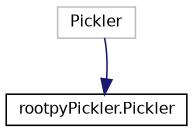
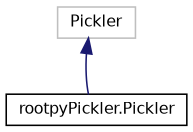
(107, 58) -> (86, 74)
